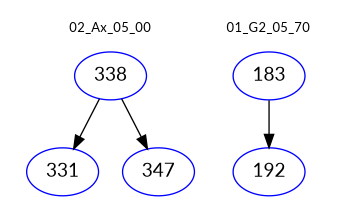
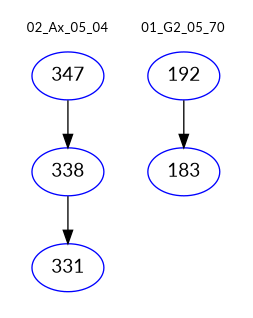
(111, 29) -> (68, 29)
(269, 117) -> (184, 117)
(131, 118) -> (68, 117)
